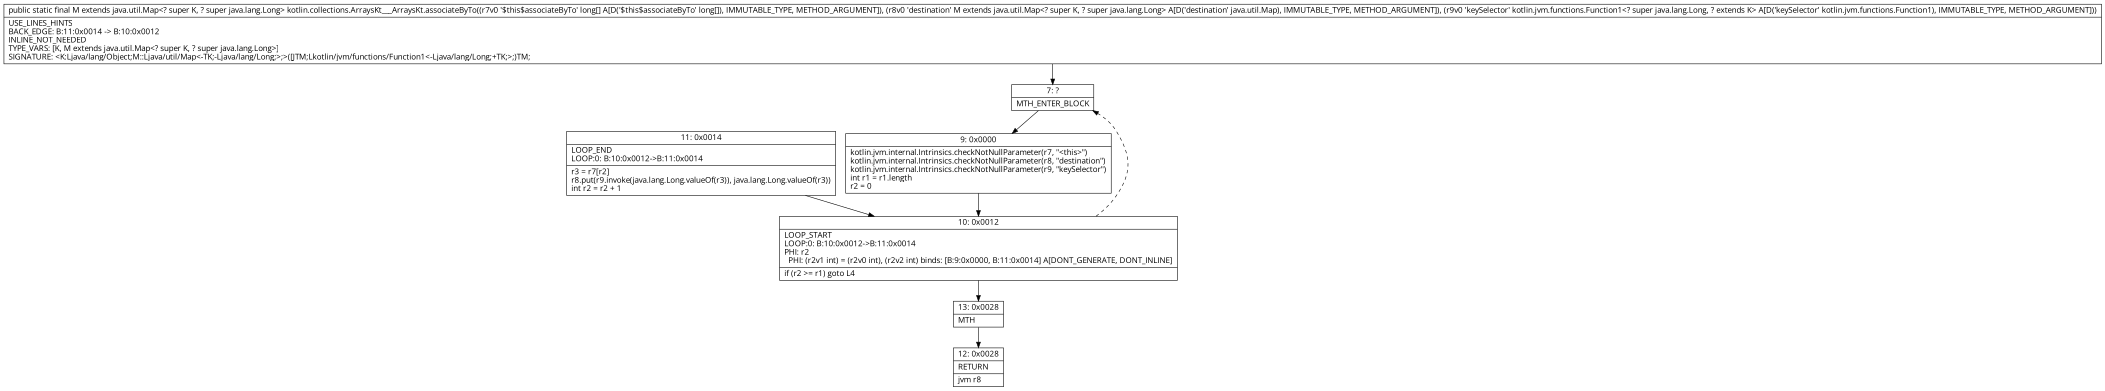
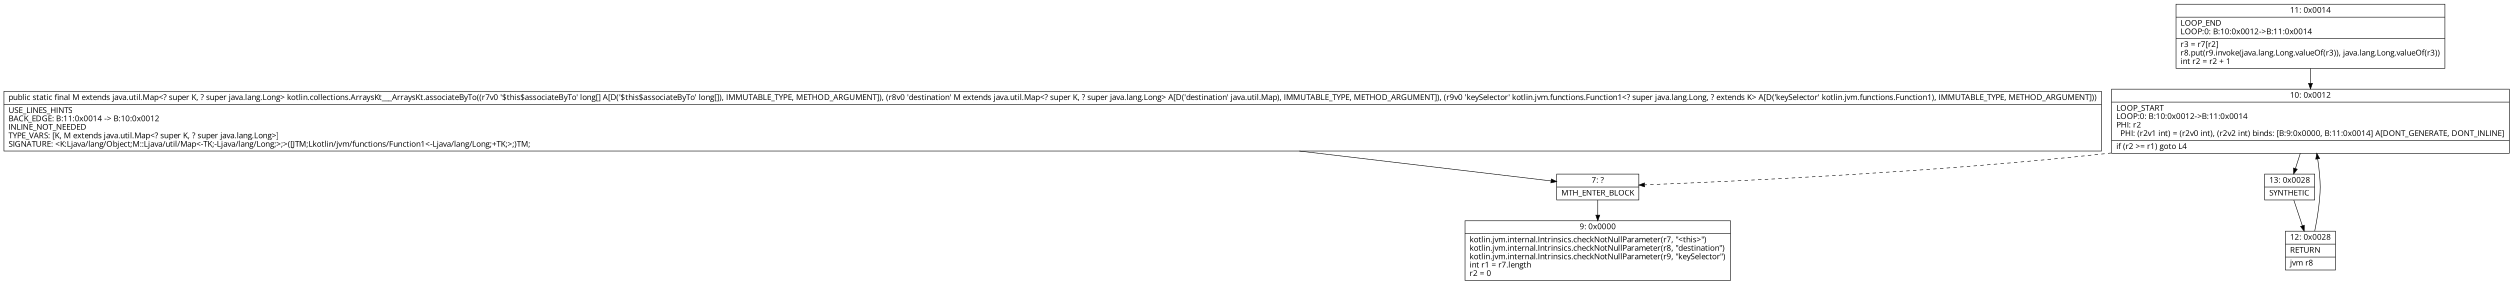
(881, 178) -> (1500, 265)
(978, 202) -> (2320, 195)
(967, 320) -> (2289, 193)
